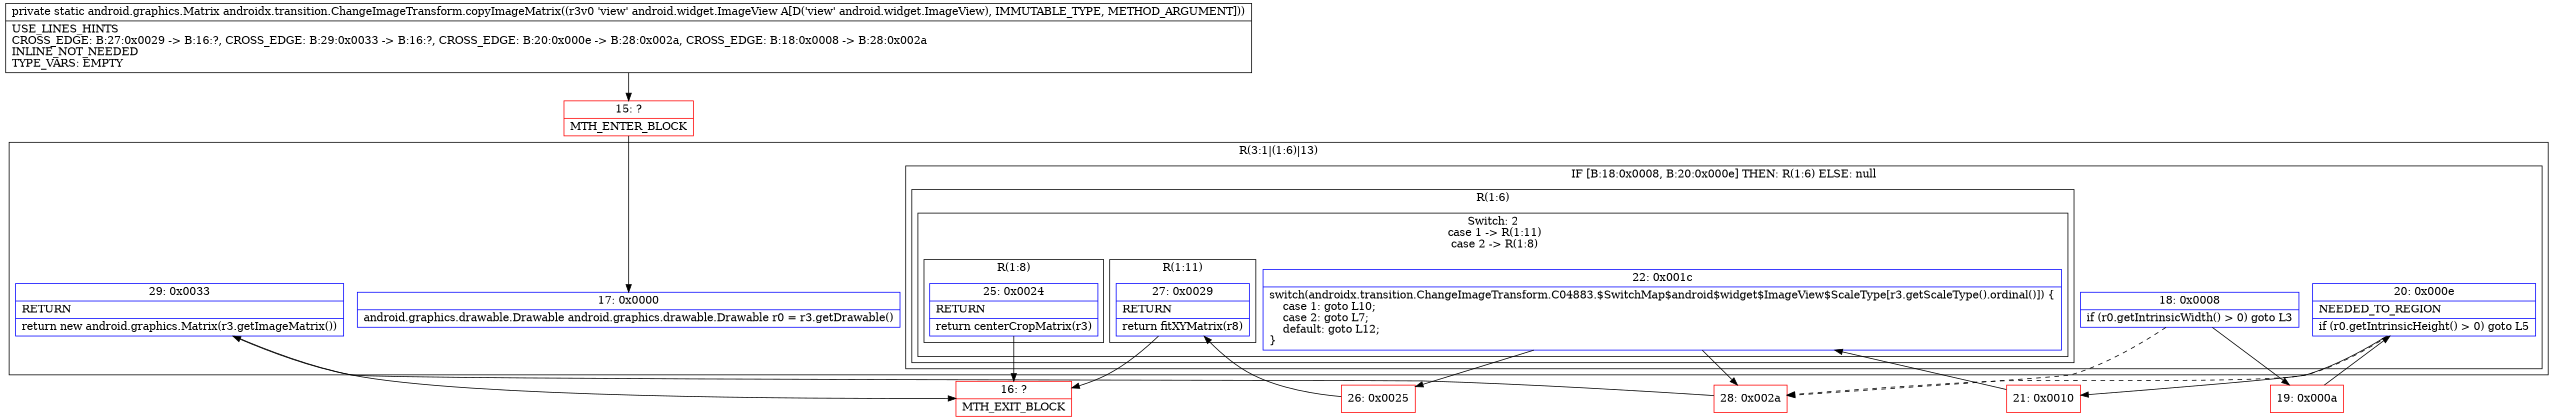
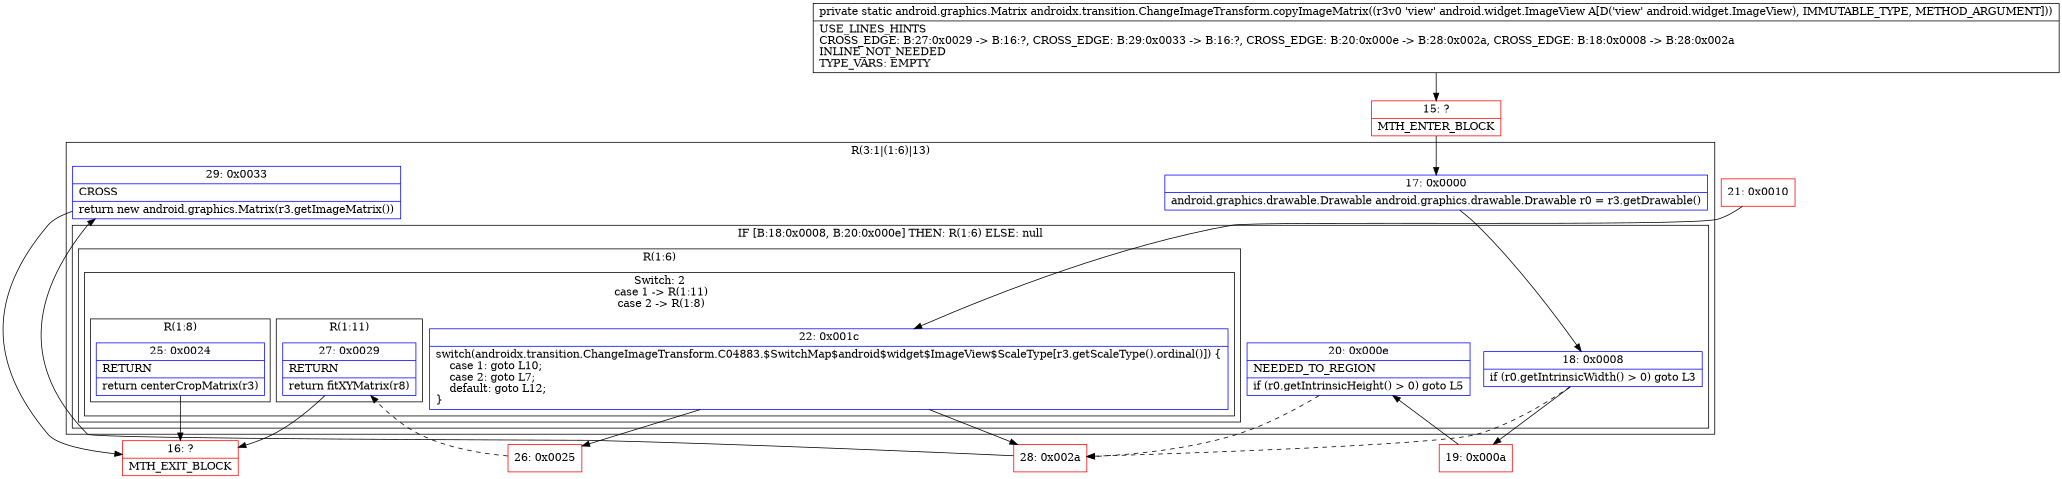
none -> (1522, 274)
(46, 309) -> (99, 192)
(1280, 385) -> (447, 445)
(2204, 385) -> none
